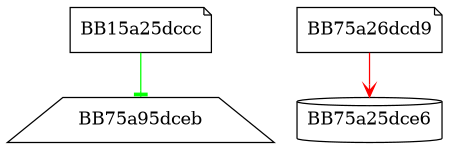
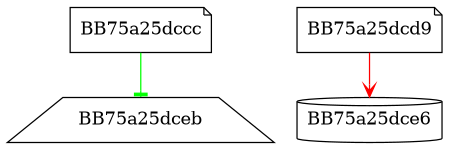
(141, 30) -> (141, 30)
(370, 30) -> (370, 30)
(141, 120) -> (141, 120)
